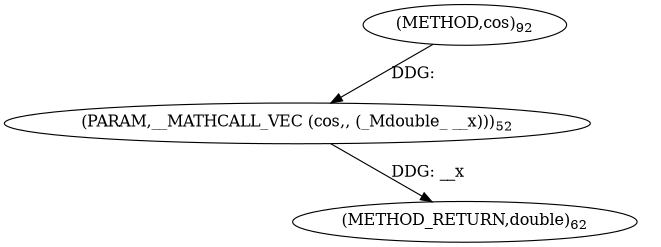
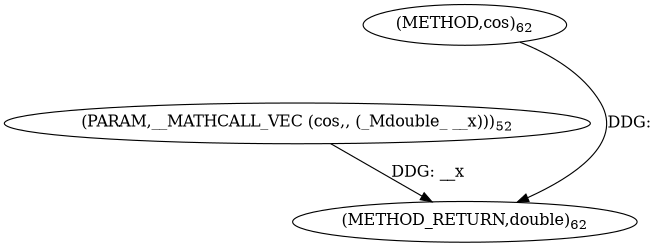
(525, 23) -> (525, 23)
(387, 71) -> (606, 118)
